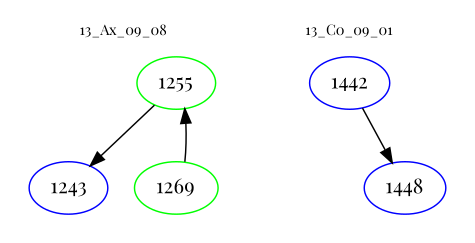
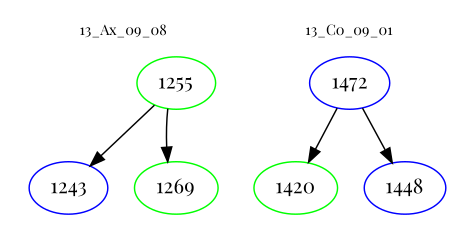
(350, 83) -> (350, 83)
(186, 143) -> (167, 128)
none -> (296, 188)
